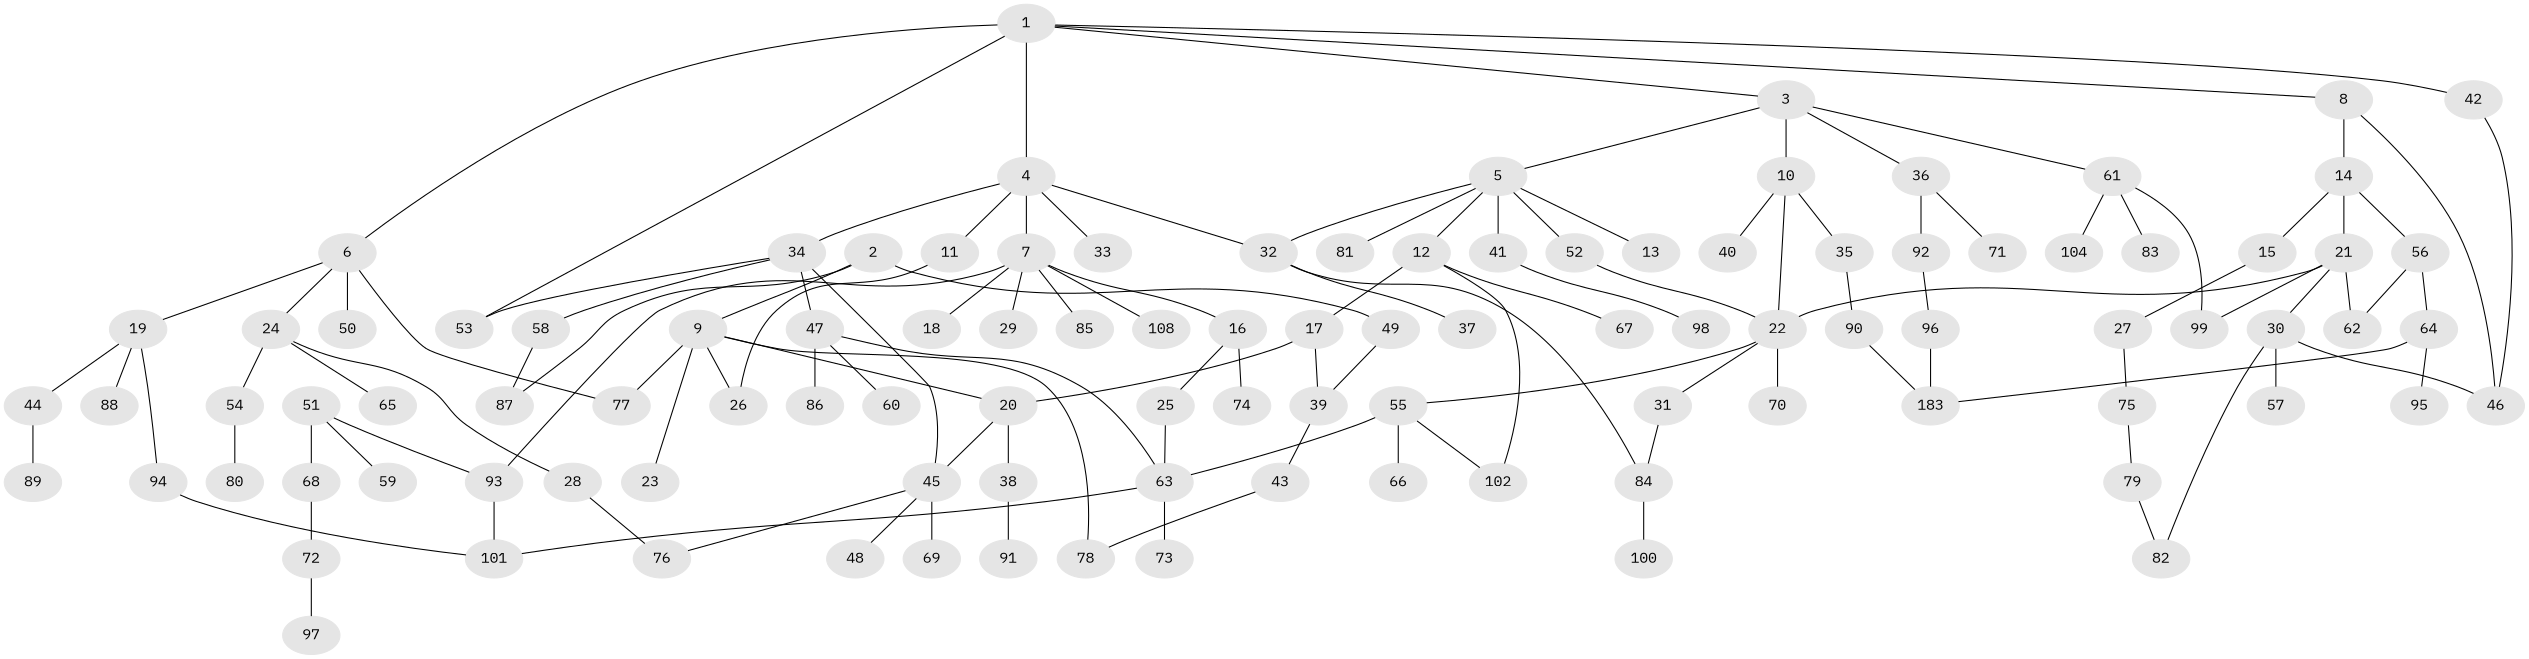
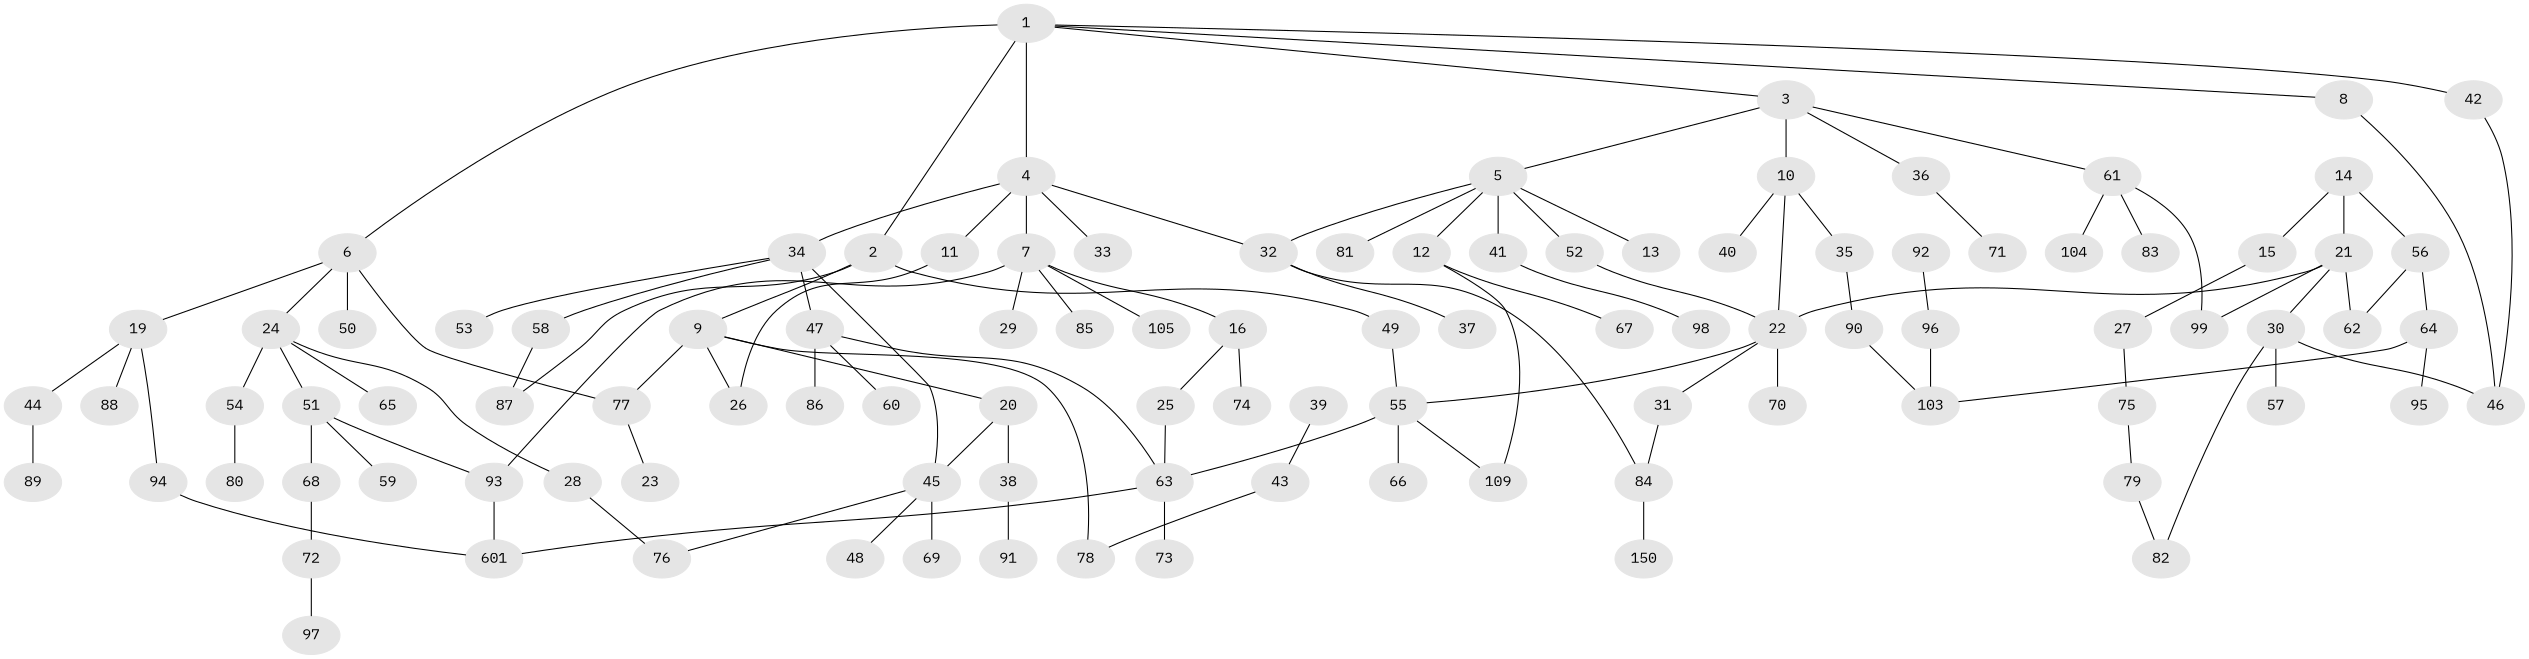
(2344, 138) -> none
(745, 176) -> (950, 138)
(1921, 215) -> none
(932, 329) -> none
(1161, 329) -> (1161, 329)
(1314, 329) -> none
none -> (291, 368)
(1355, 368) -> (1395, 368)
(674, 406) -> (636, 444)
(1931, 406) -> (1931, 406)
(1498, 482) -> (1498, 482)
(494, 559) -> (494, 559)
(1644, 559) -> (1644, 559)
